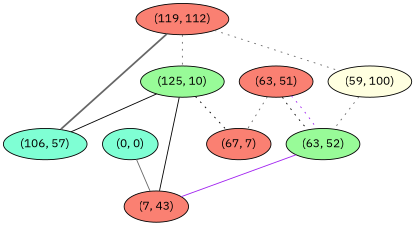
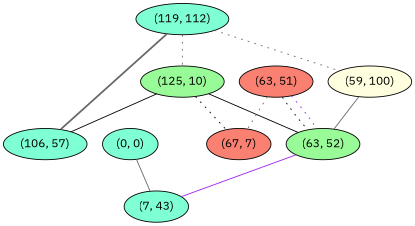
(182, 19) -> (182, 19)
(346, 113) -> (346, 113)
(169, 144) -> (251, 112)
(156, 207) -> (156, 207)
